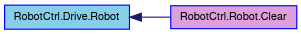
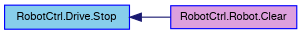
(67, 17) -> (67, 17)
